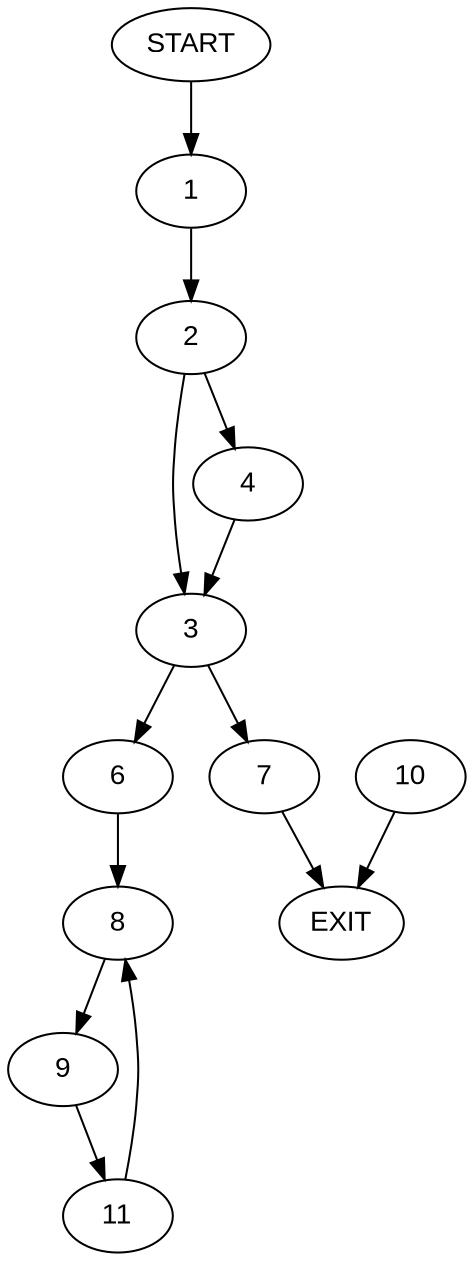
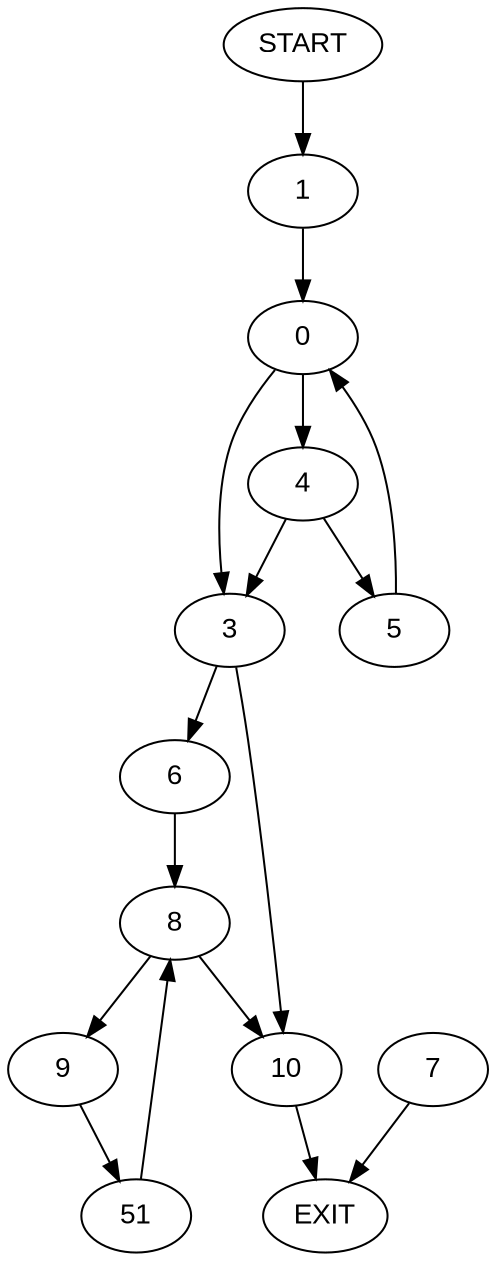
(191, 338) -> (303, 338)
none -> (394, 630)
(223, 694) -> (261, 839)
none -> (224, 988)
(118, 1216) -> (136, 1216)
